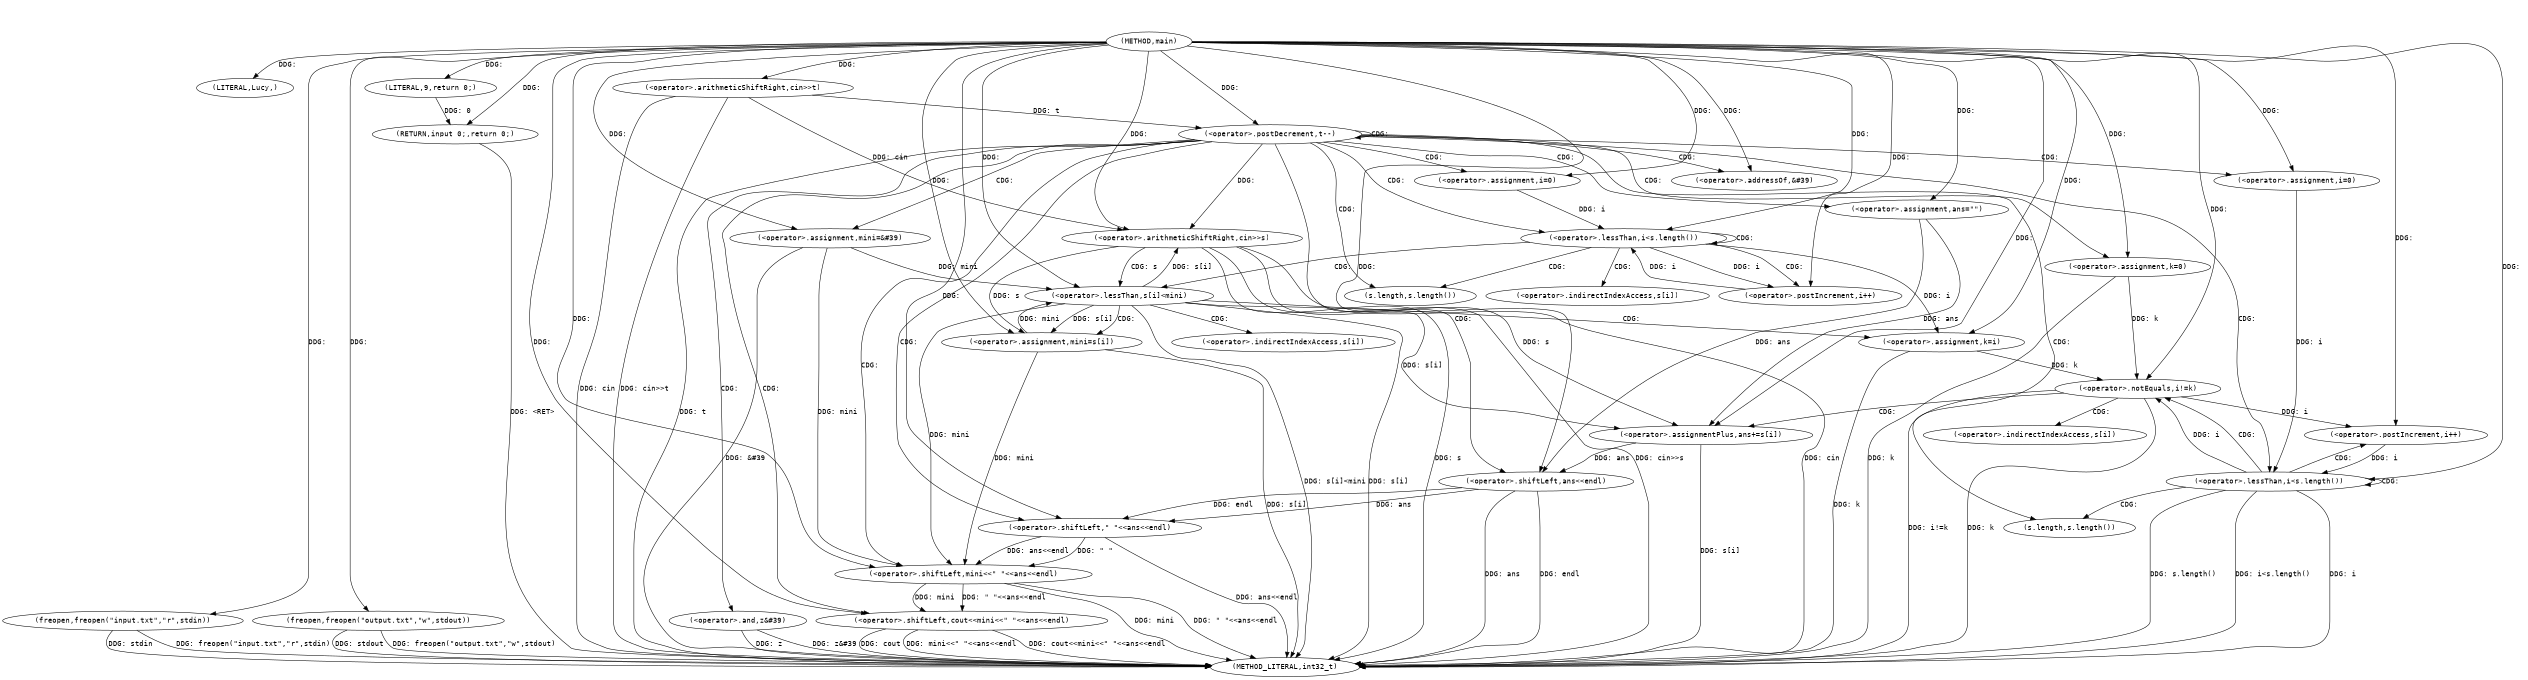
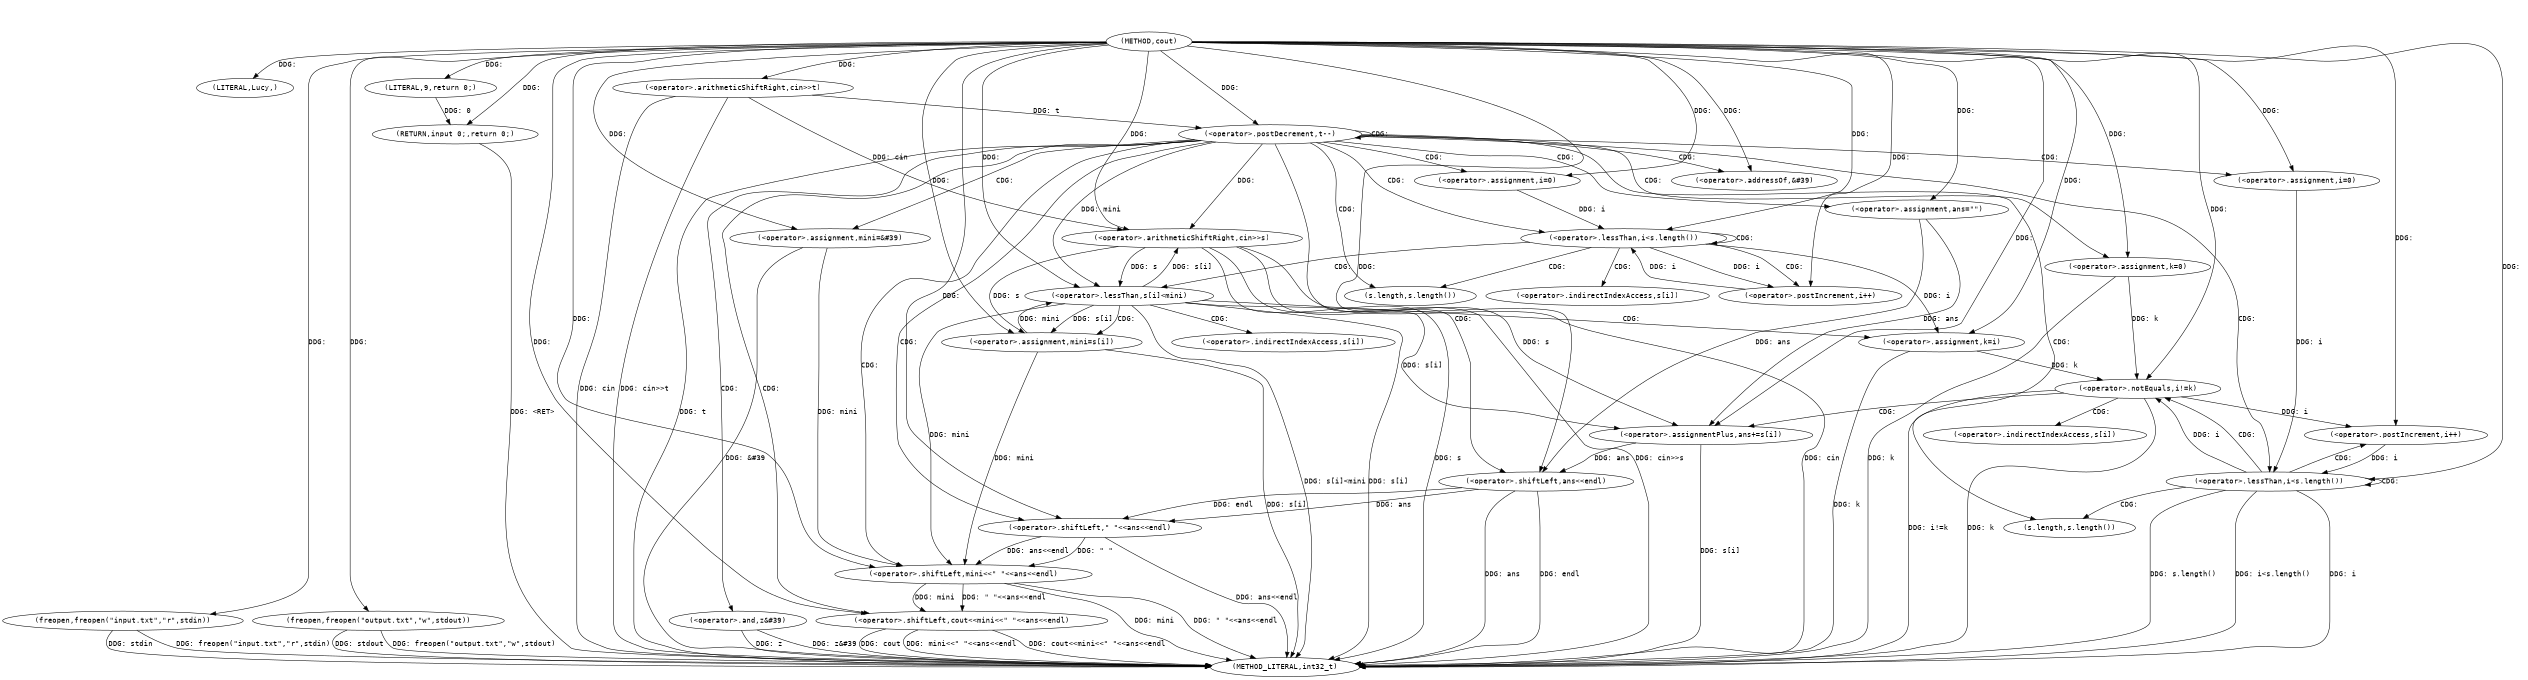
(1149, 42) -> (1149, 42)
(1144, 267) -> (1144, 267)
(942, 277) -> (1101, 186)
